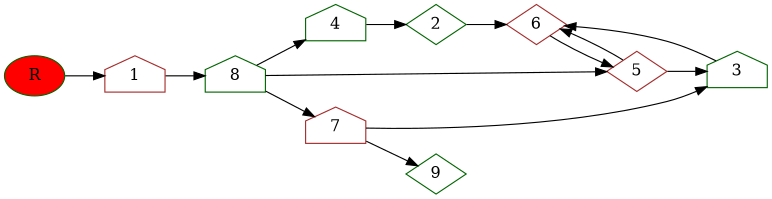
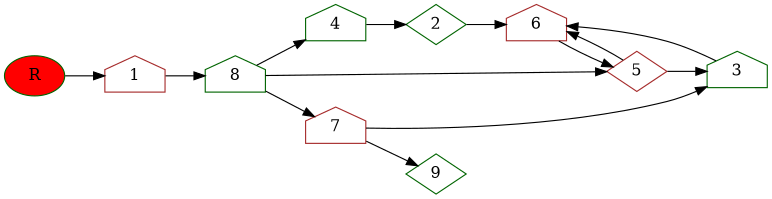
(536, 25) -> (536, 25)
